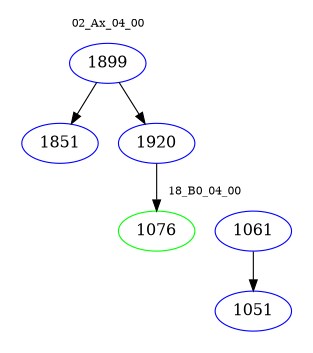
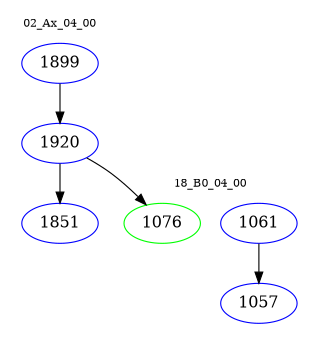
(87, 98) -> (60, 178)
(253, 311) -> (259, 303)
